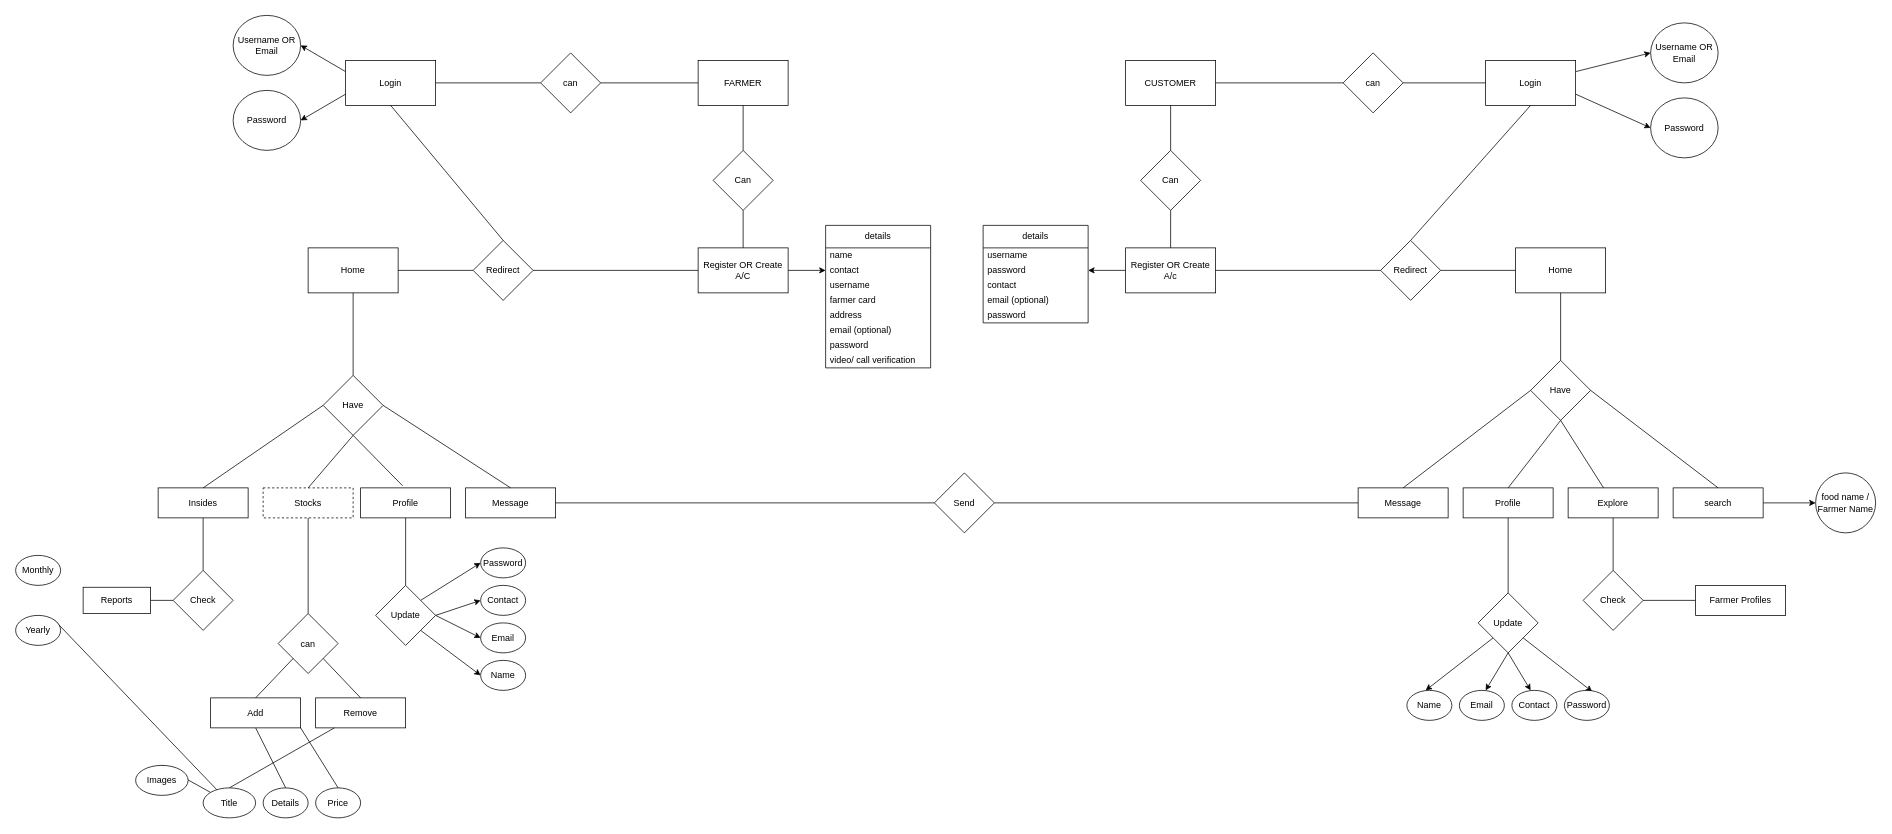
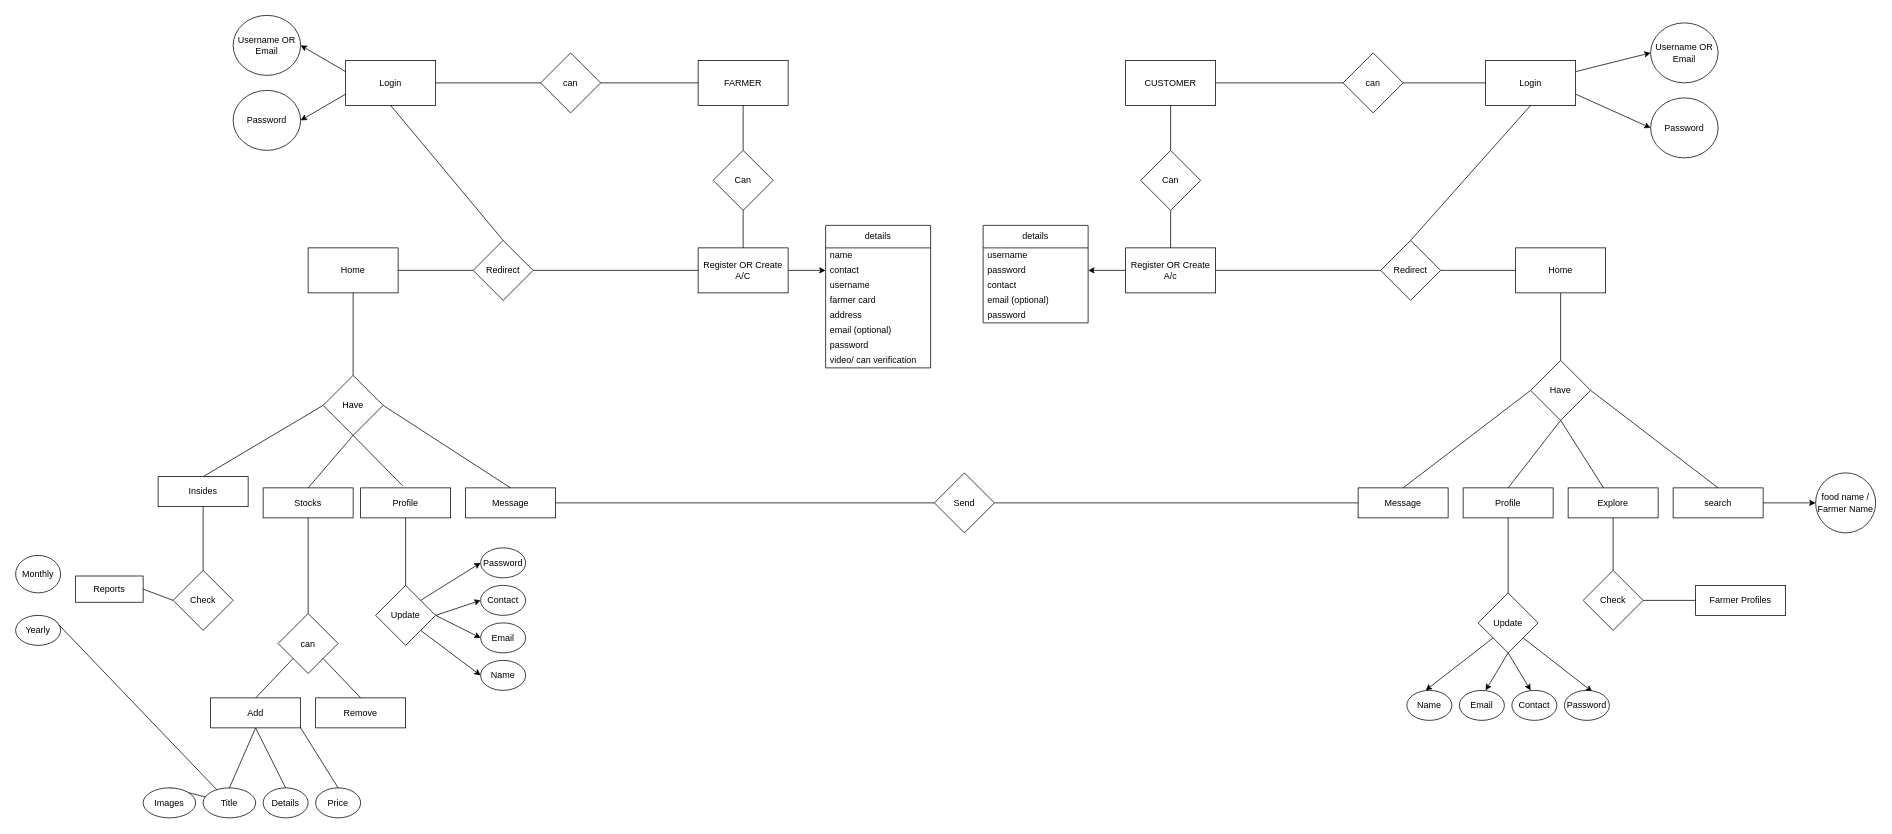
(879, 360) -> (879, 360)
(203, 503) -> (203, 492)
(308, 503) -> (308, 503)
(38, 570) -> (38, 574)
(117, 600) -> (109, 589)
(282, 758) -> (242, 759)
(162, 780) -> (169, 803)
